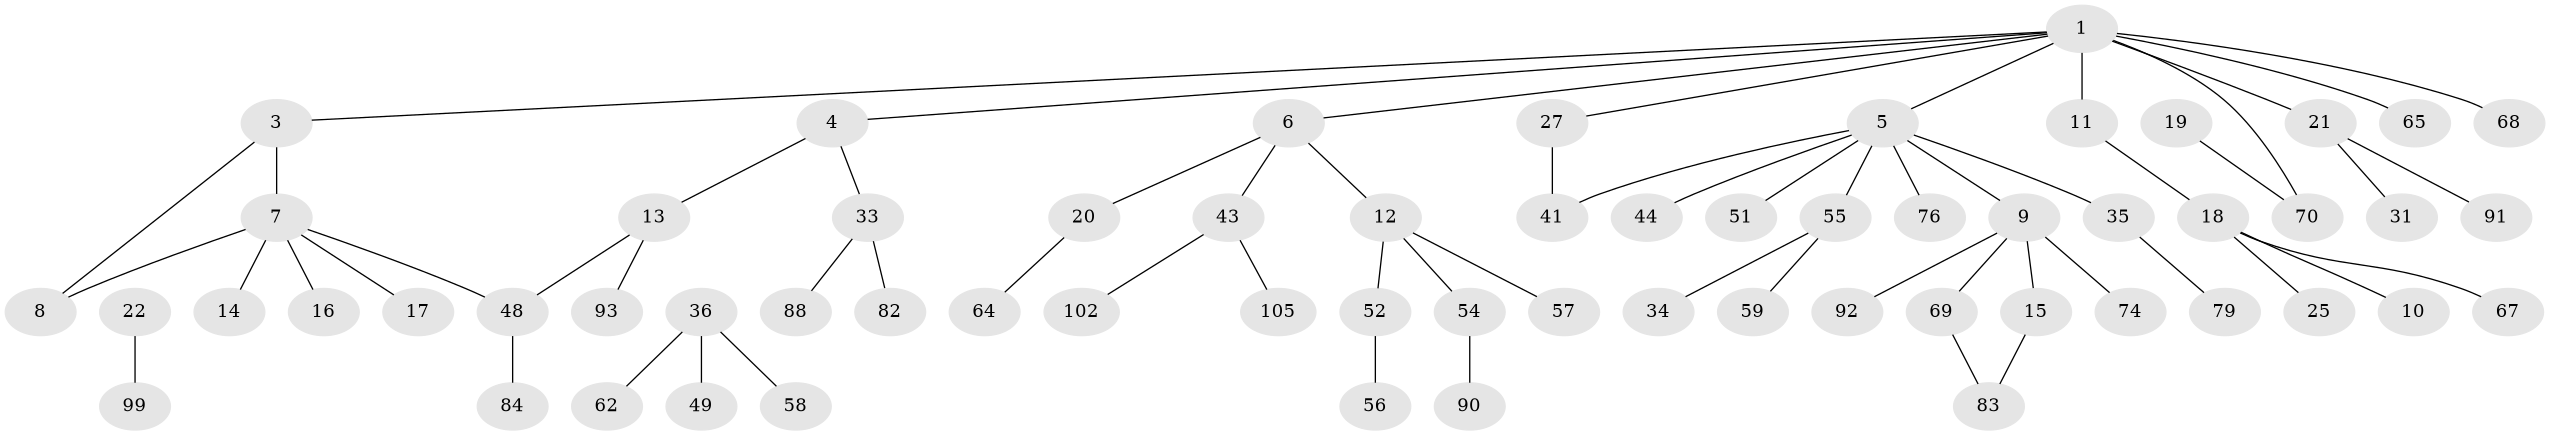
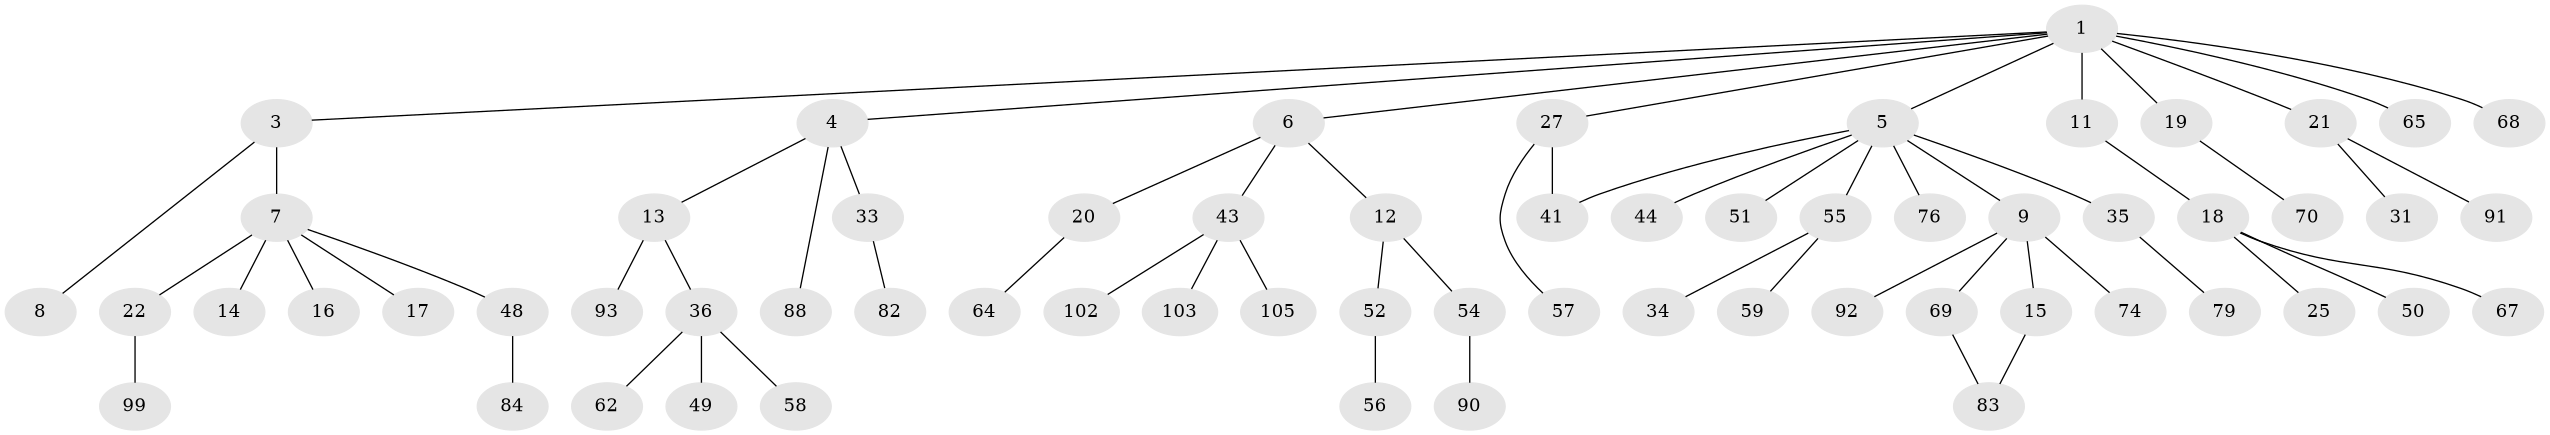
(2222, 98) -> (2129, 76)
(156, 261) -> (206, 265)
(583, 265) -> (678, 265)
(832, 265) -> (814, 218)
(1475, 265) -> (1500, 221)
none -> (1180, 312)
(2414, 312) -> (2414, 312)
